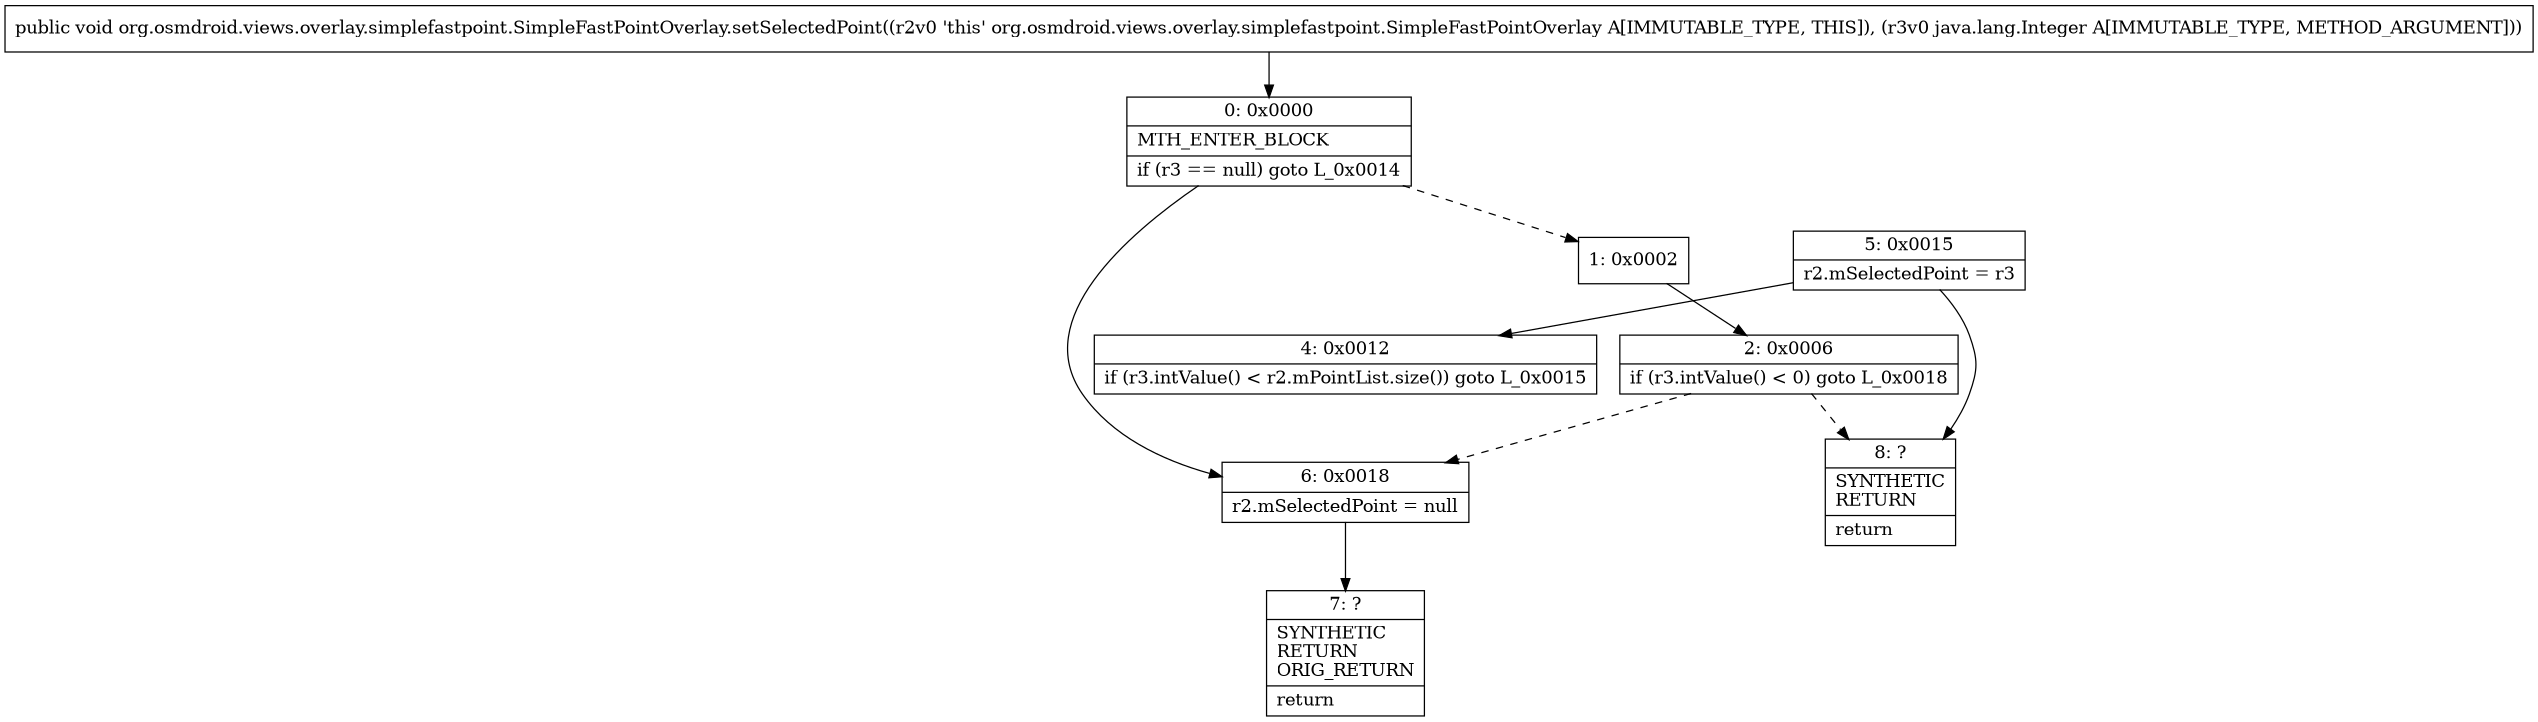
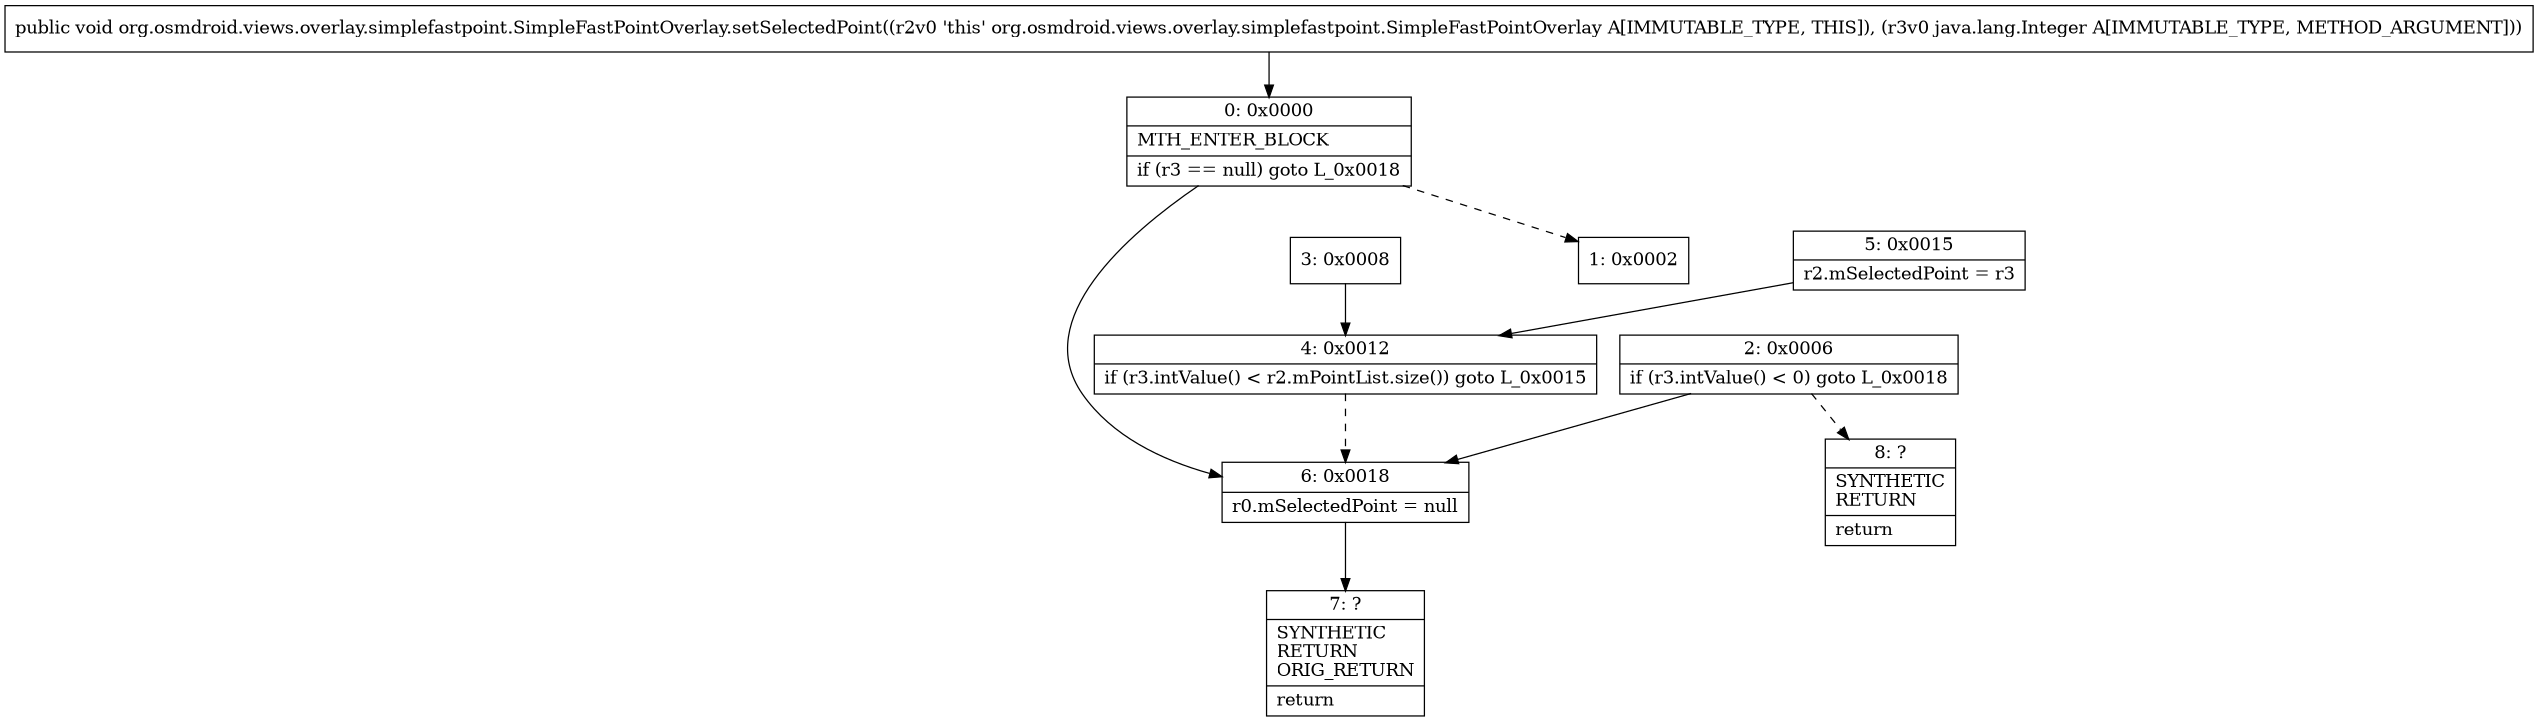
(1269, 170) -> (1269, 170)
none -> (1345, 261)
(1703, 307) -> none
(1975, 357) -> none
none -> (1345, 422)
(1574, 426) -> (1574, 426)
(1345, 507) -> (1345, 507)
